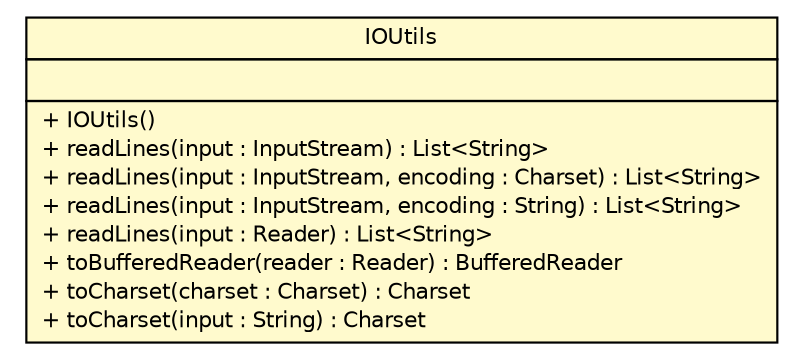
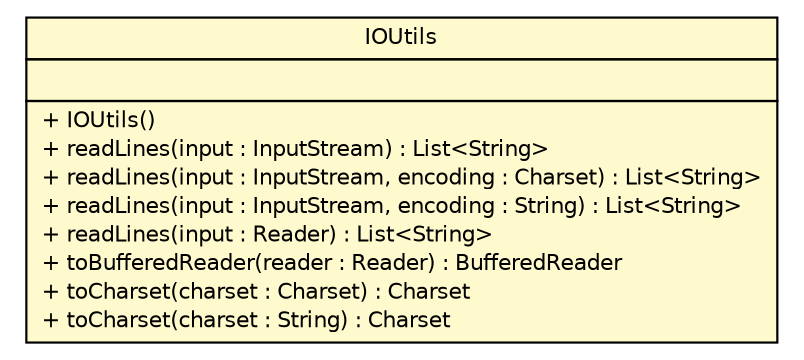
(234, 321) -> (247, 321)
